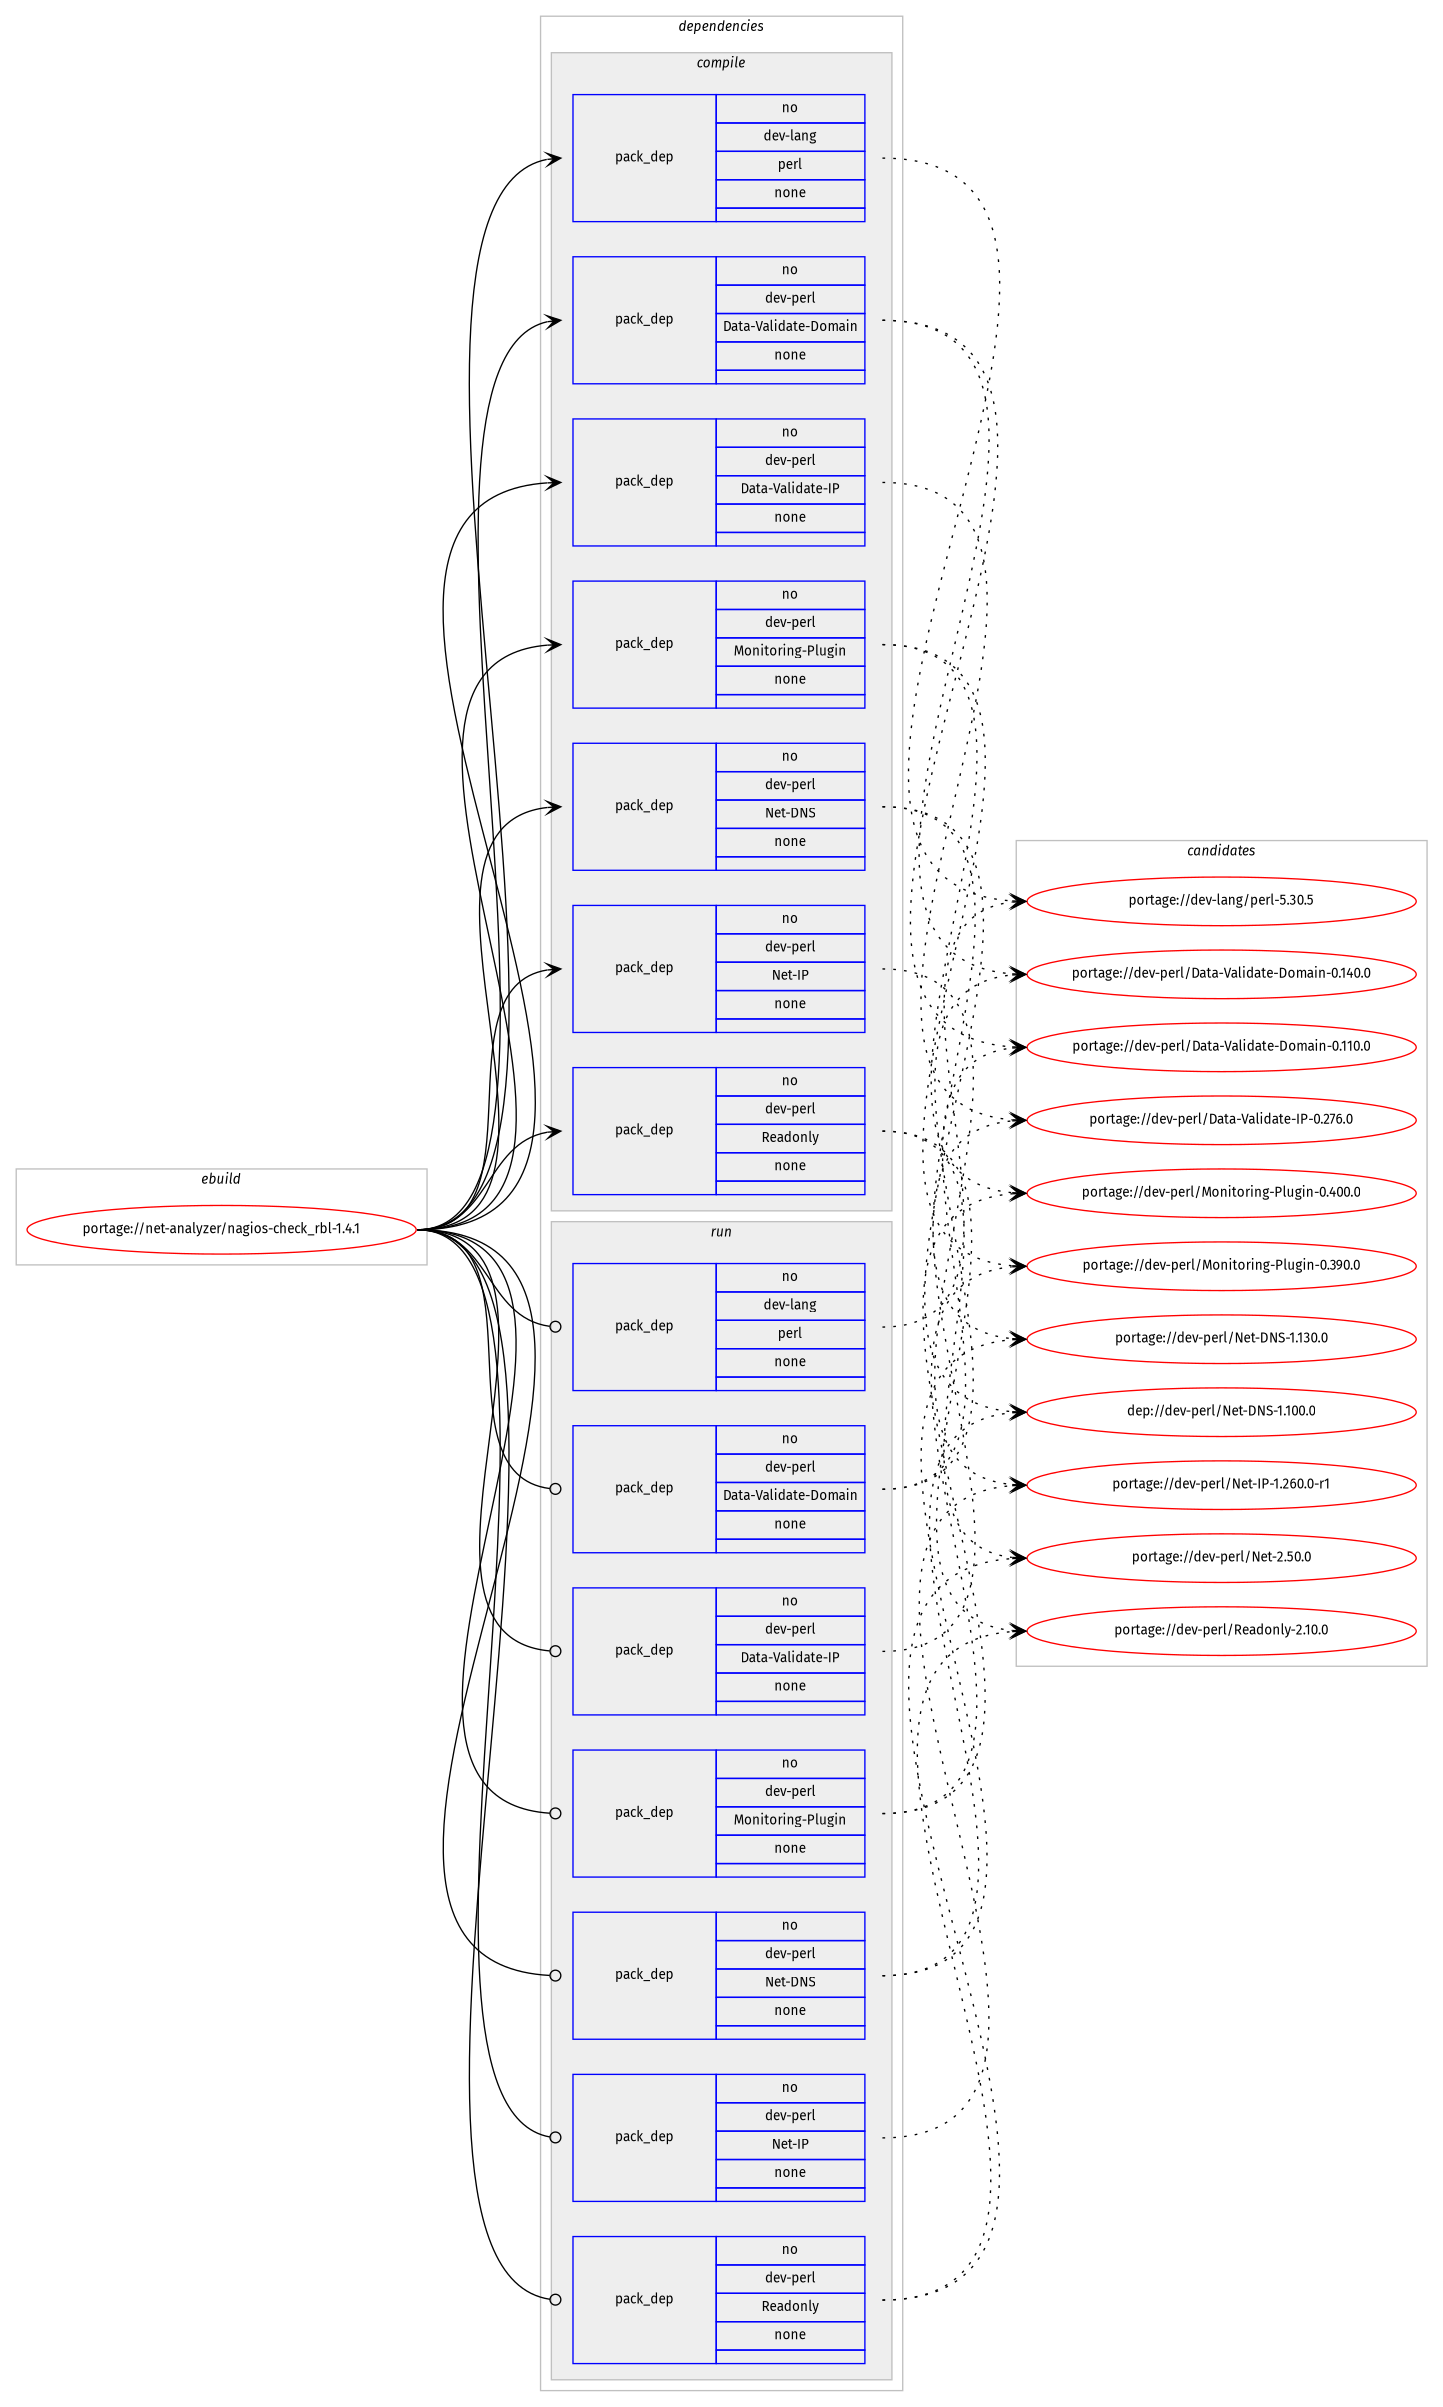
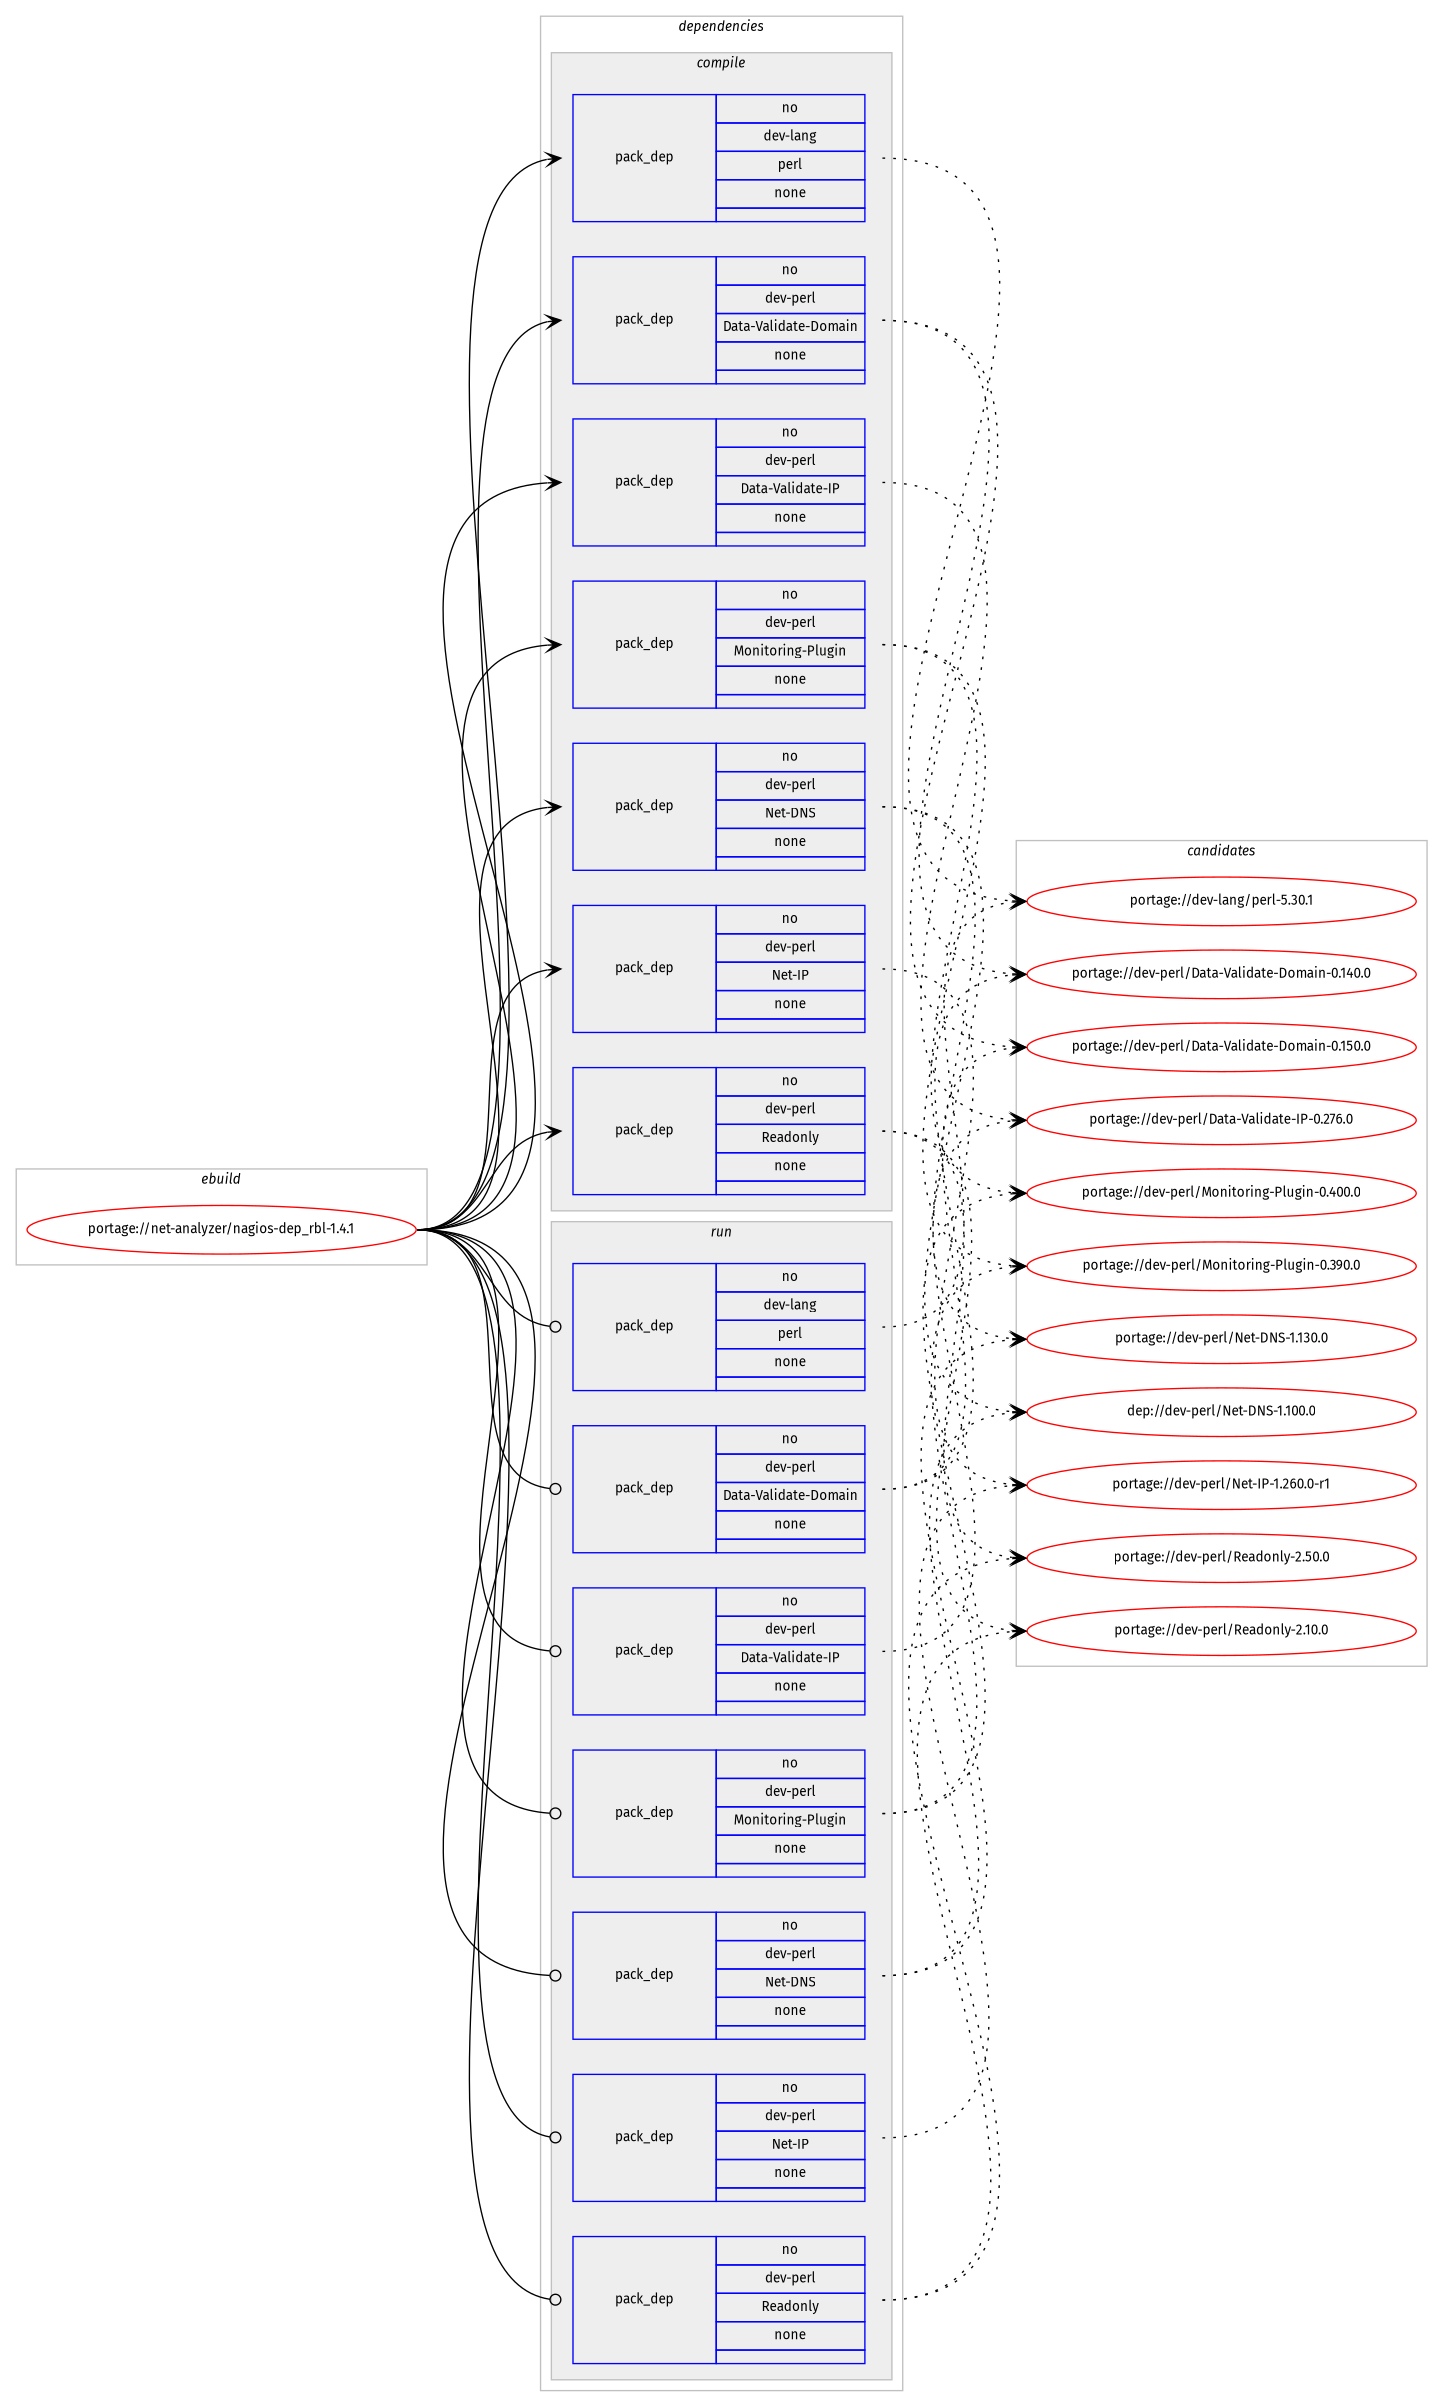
(1222, 901) -> (1222, 901)
(1222, 1047) -> (1222, 1047)
(222, 1230) -> (222, 1230)
(1222, 1558) -> (1222, 1558)
